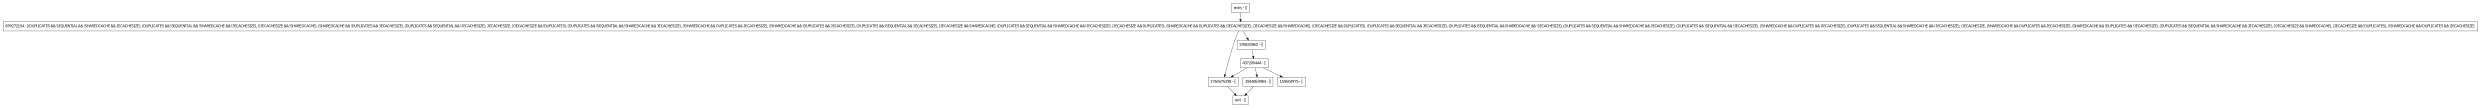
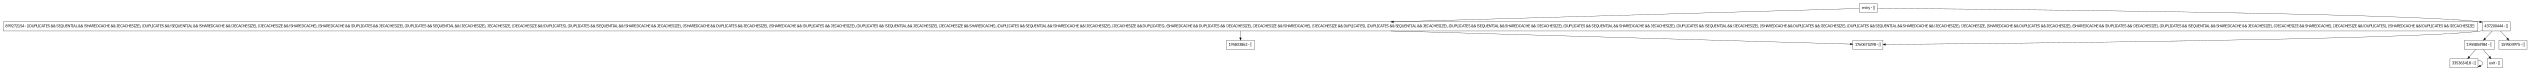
(1253, 53) -> (2179, 12)
none -> (2464, 63)
(1231, 90) -> none
